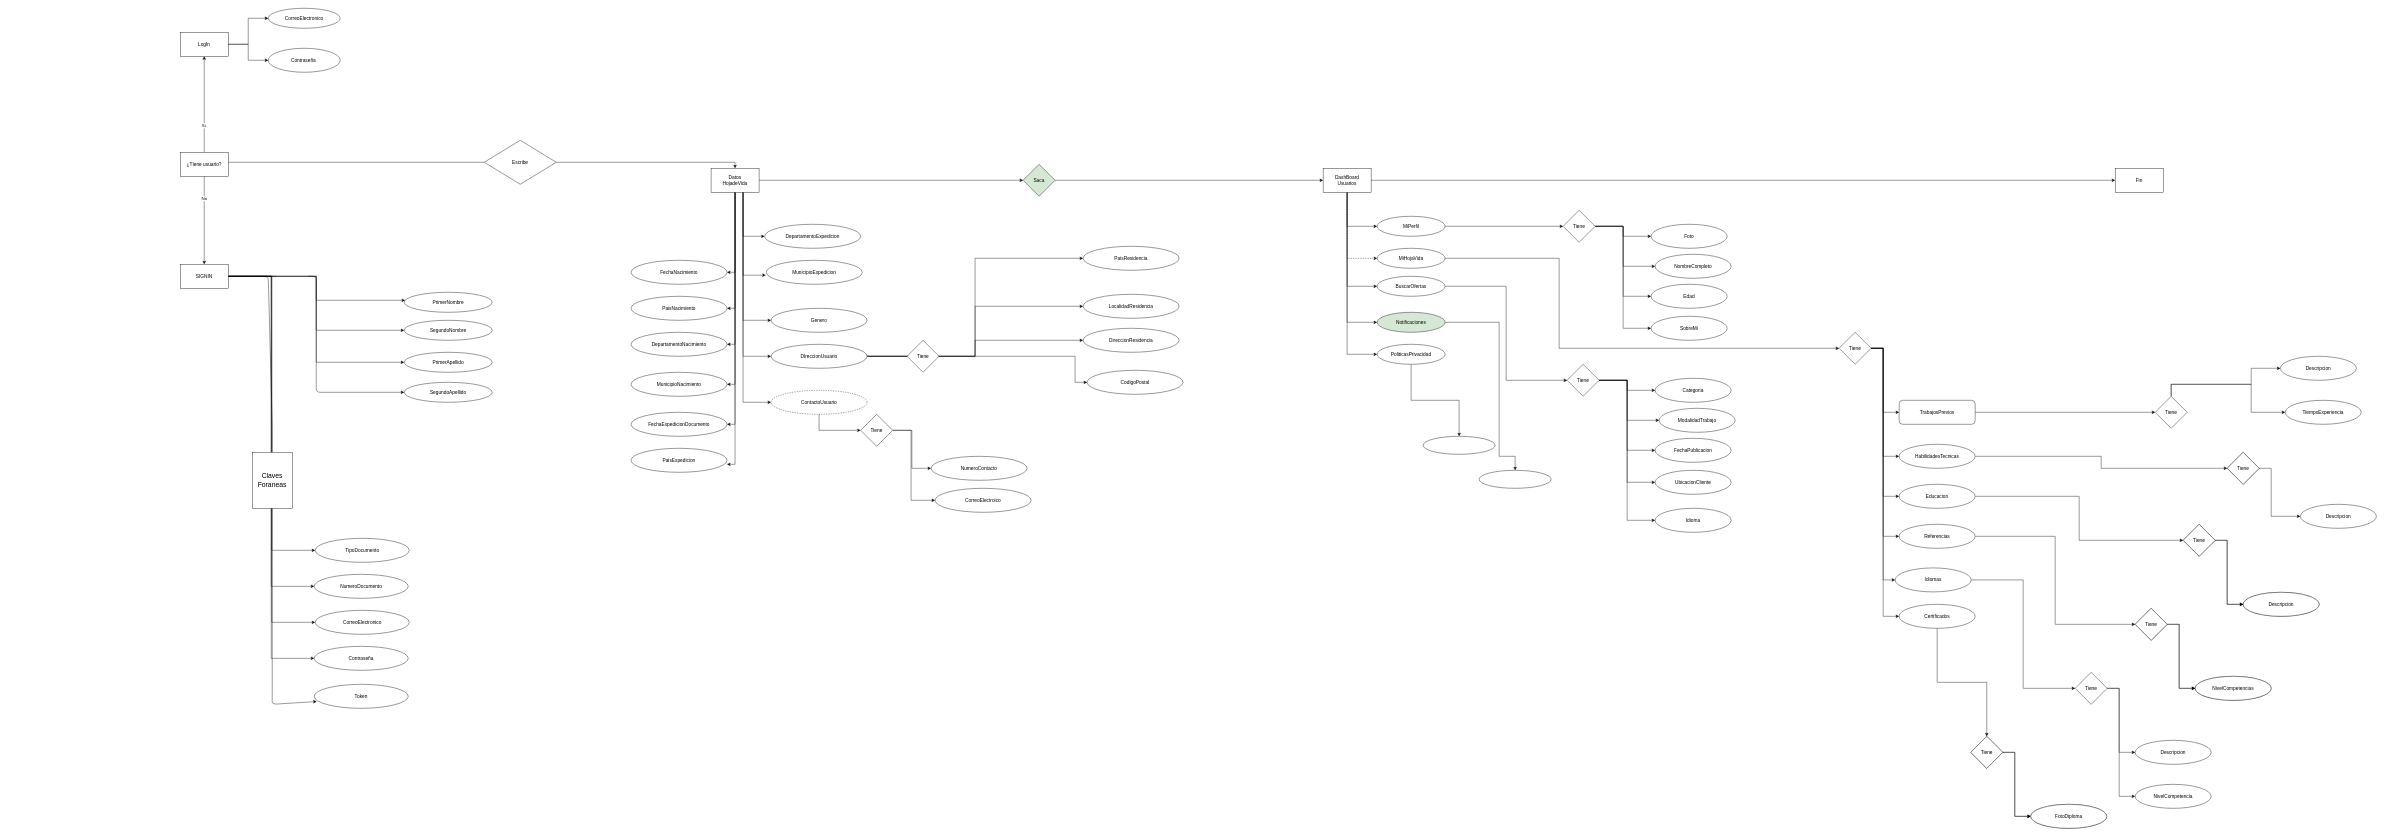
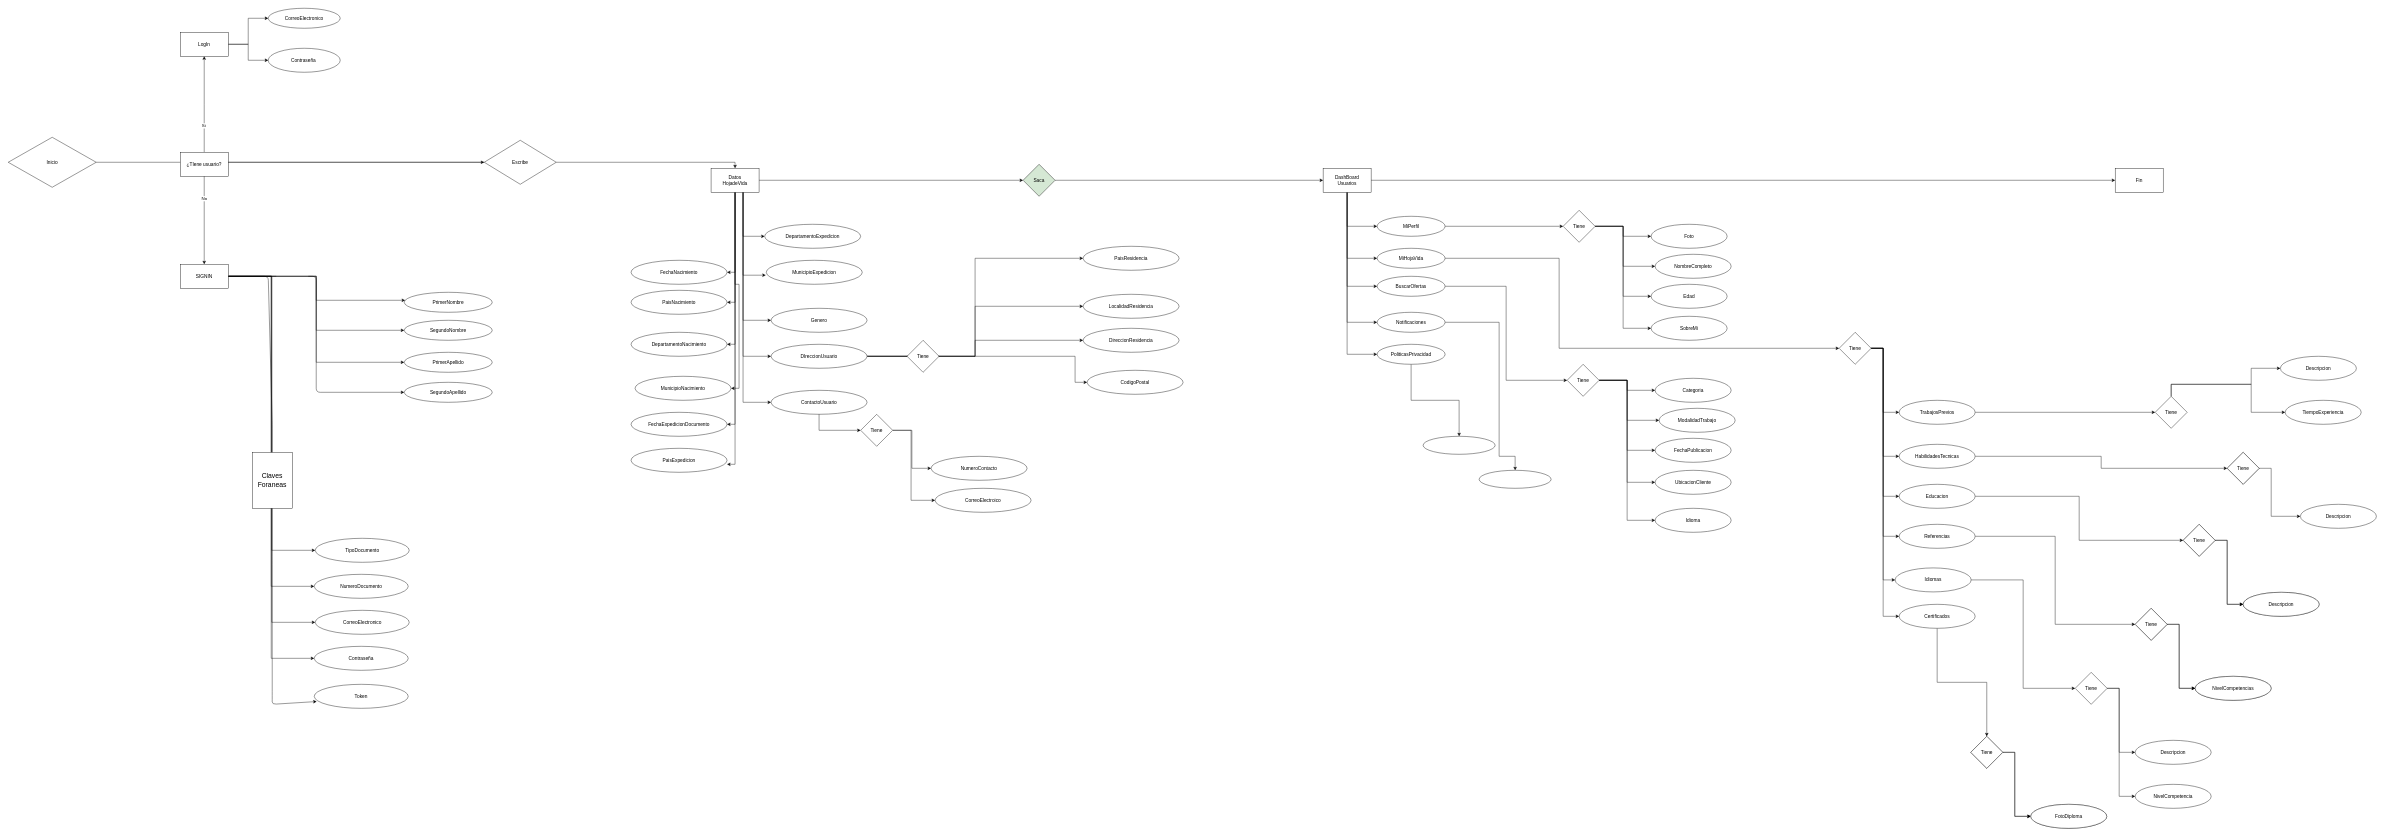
none -> (52, 162)
none -> (138, 162)
(1361, 258) -> (1361, 258)
(679, 308) -> (679, 302)
(1411, 322) -> (1411, 322)
(679, 384) -> (683, 388)
(819, 402) -> (819, 402)
(1937, 412) -> (1937, 412)
